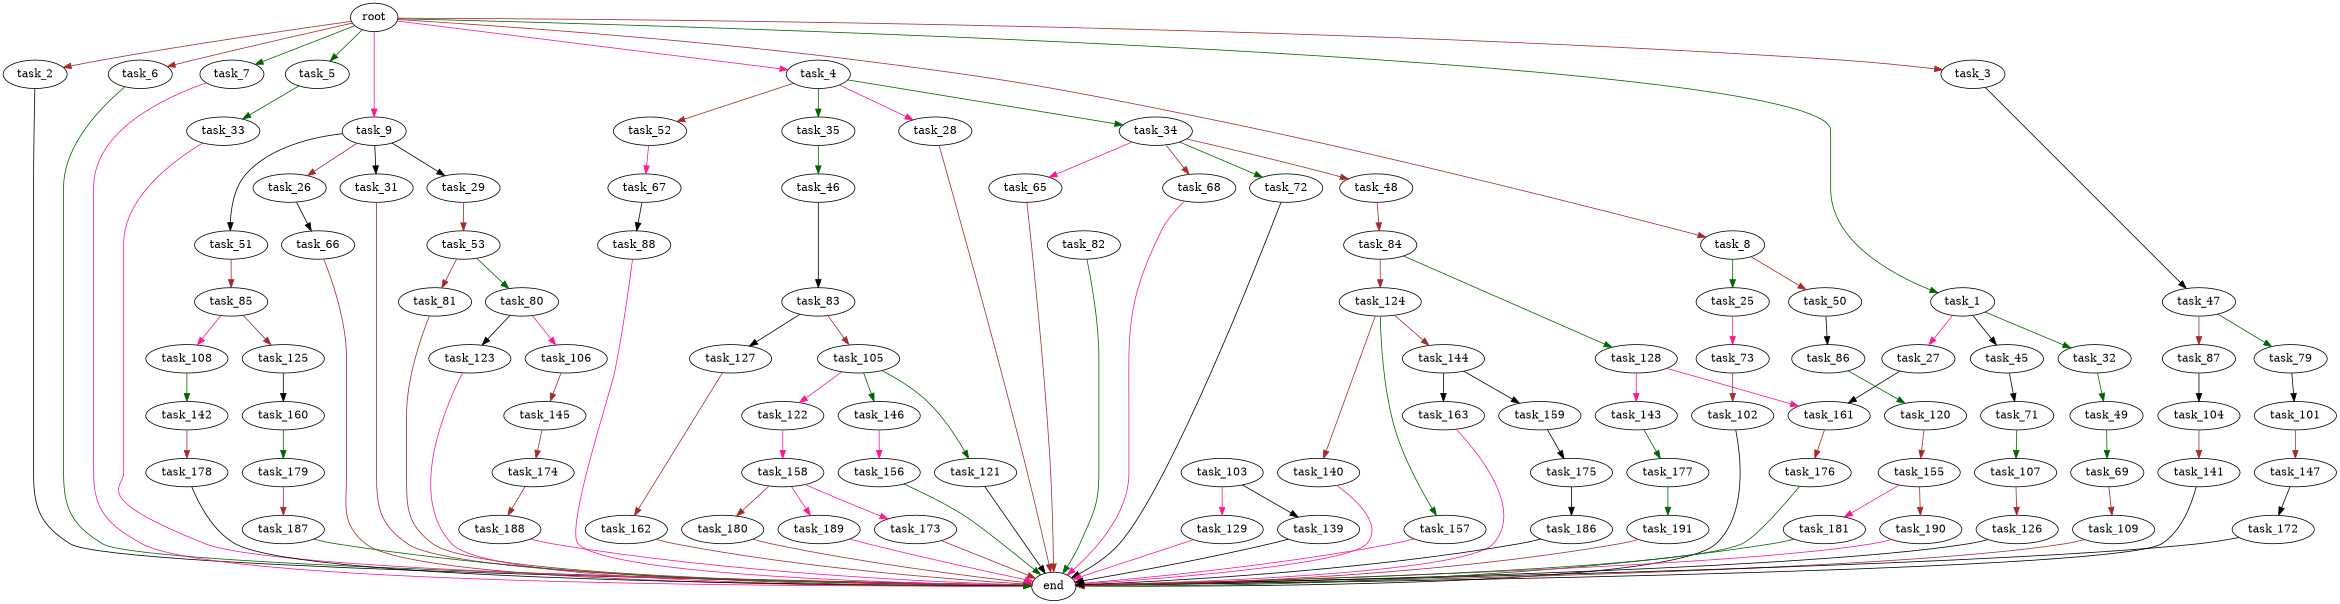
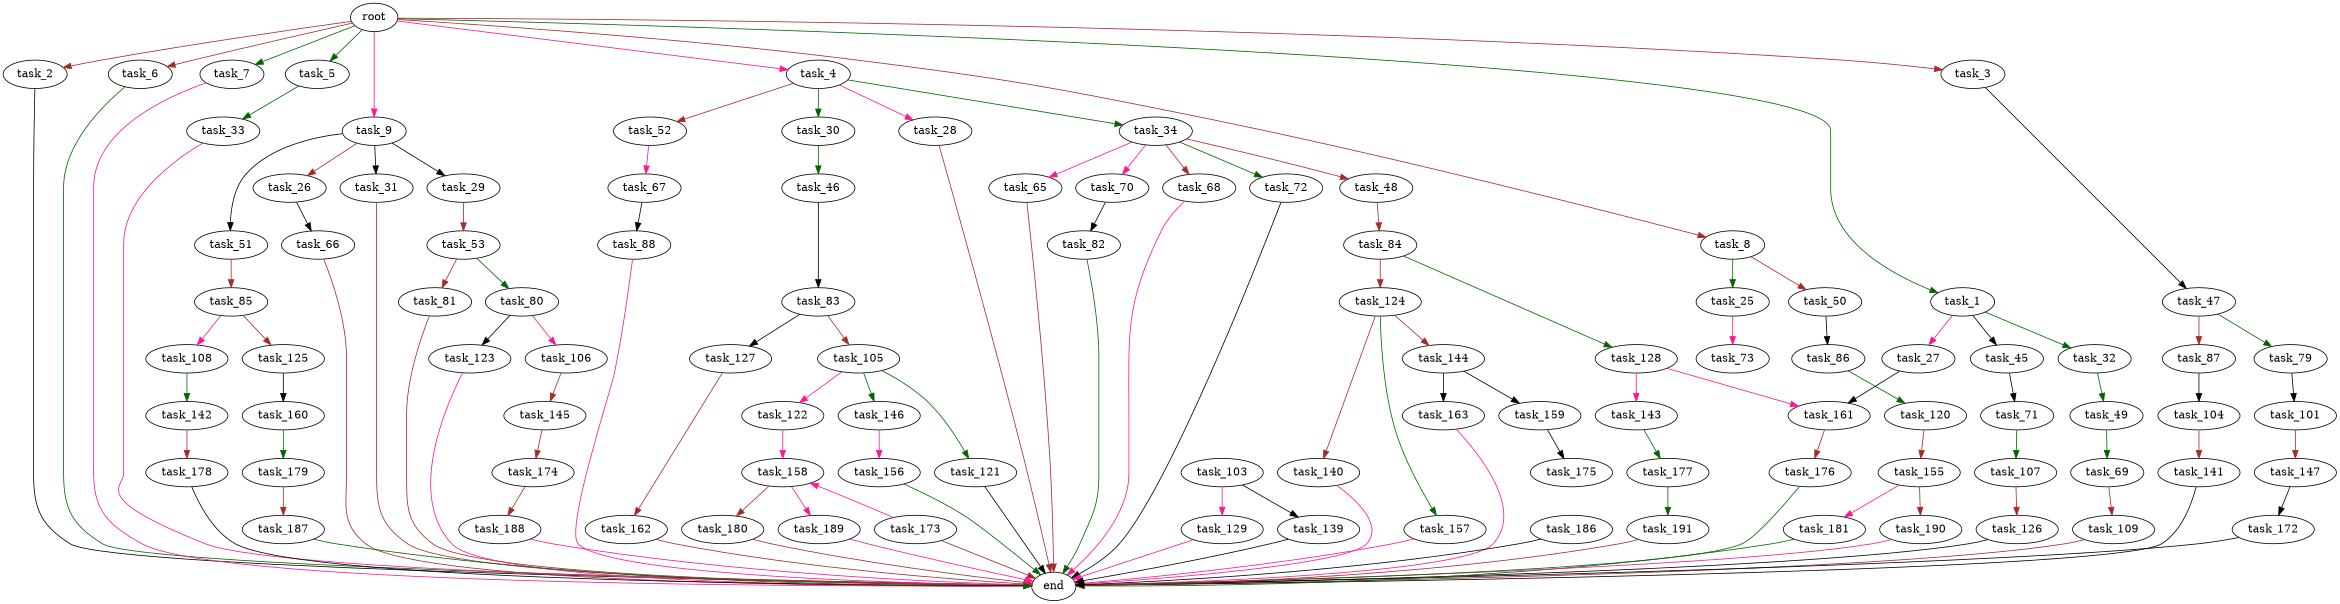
(818, 131) -> (818, 131)
none -> (1112, 188)
(1733, 416) -> none
(1571, 497) -> none
(843, 501) -> (856, 501)
